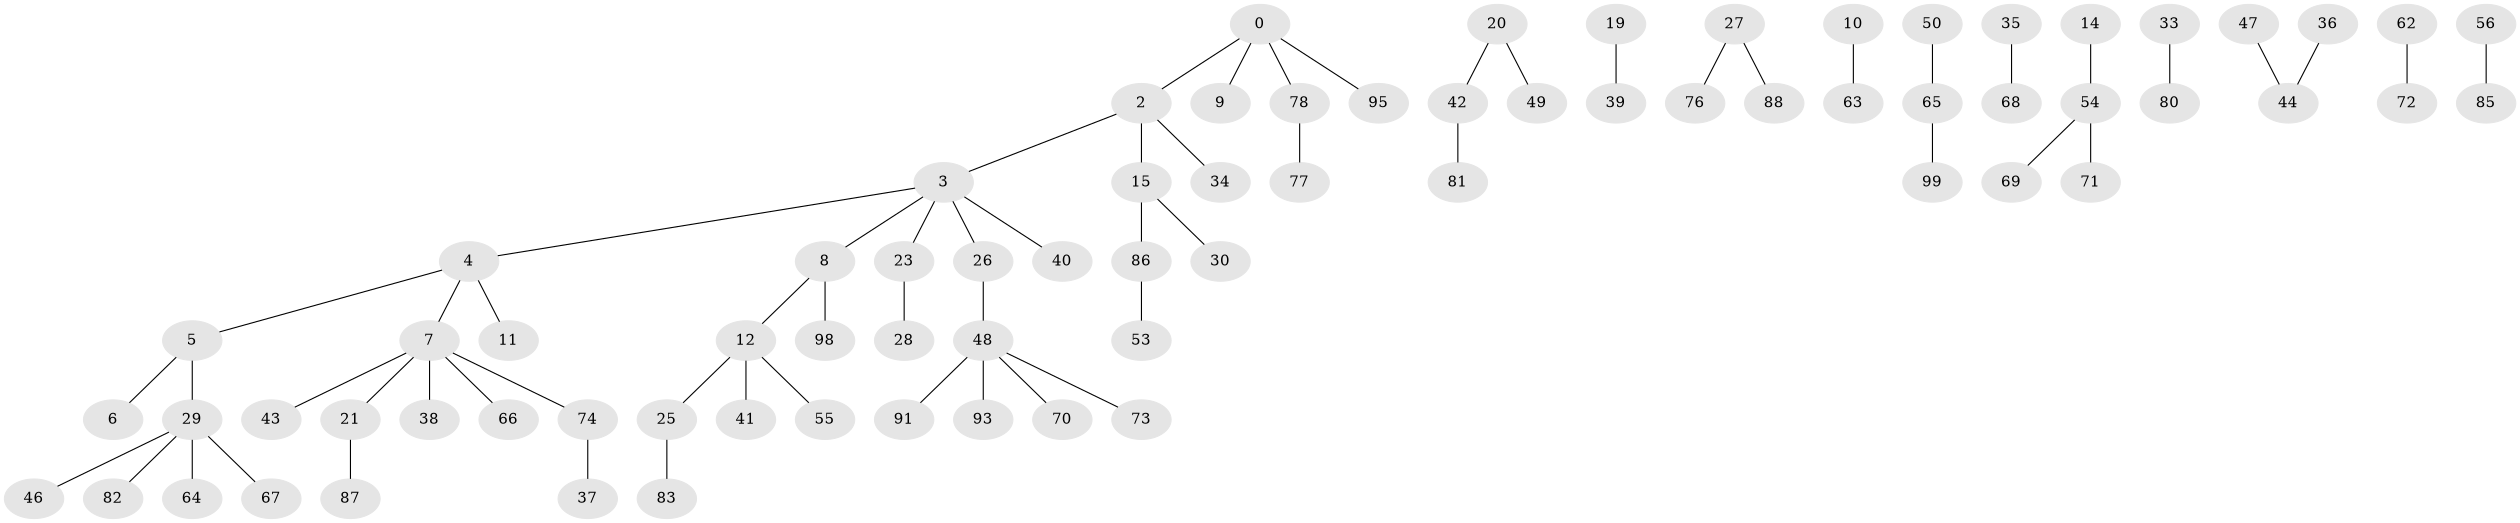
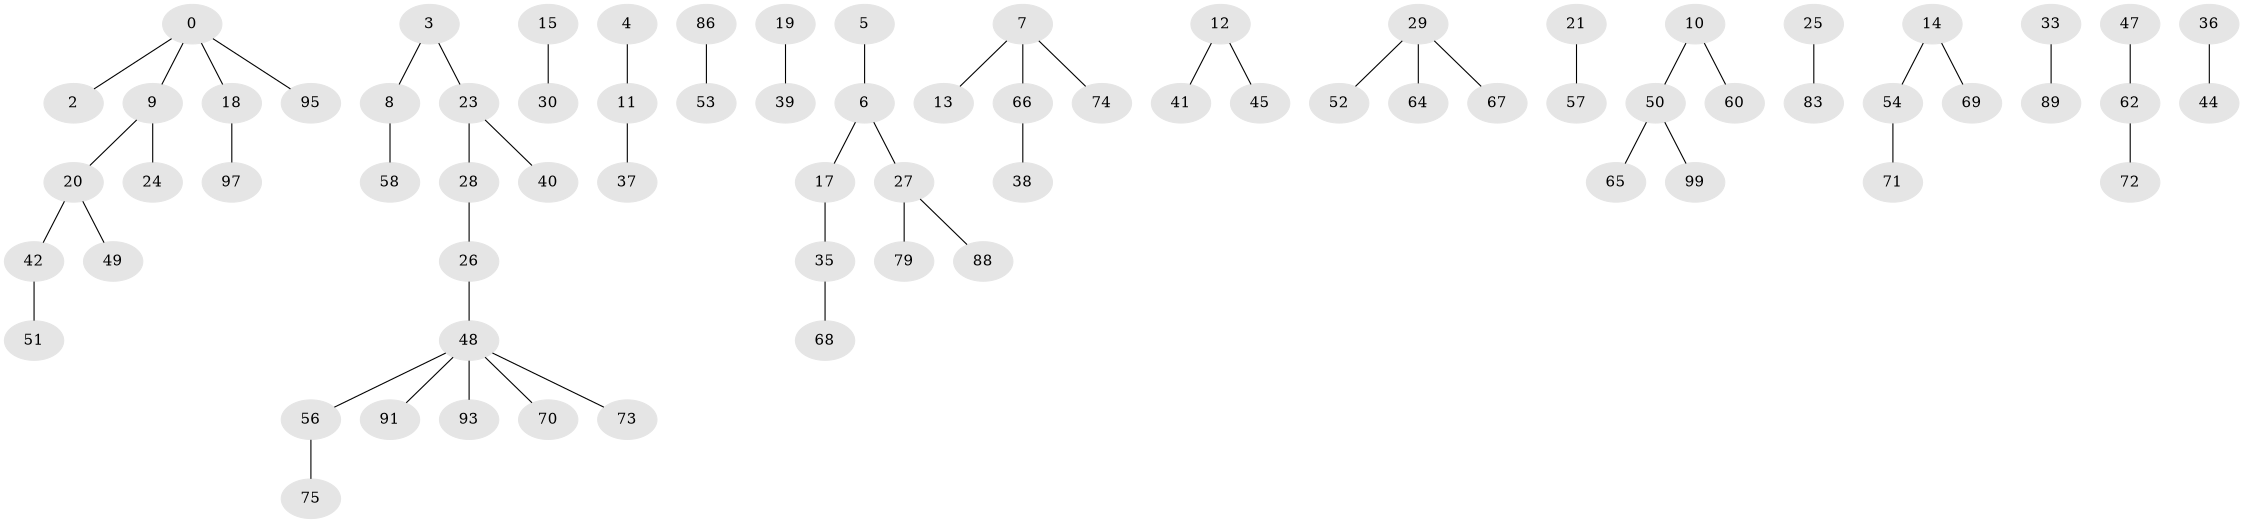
none -> (1675, 64)
(2269, 64) -> (2130, 64)
(1300, 103) -> (232, 103)
(1695, 103) -> (904, 261)
(1853, 103) -> (1735, 103)
(2170, 103) -> (2051, 103)
(2486, 103) -> (311, 499)
none -> (113, 143)
none -> (884, 143)
(1043, 143) -> none
(1141, 143) -> none
(1932, 143) -> (1675, 143)
(2051, 143) -> (1952, 64)
none -> (153, 182)
none -> (825, 182)
(1221, 182) -> none
(1300, 182) -> (232, 182)
(1458, 182) -> (34, 341)
(706, 222) -> none
(964, 222) -> (469, 222)
(1003, 222) -> (509, 143)
(1141, 222) -> none
(331, 301) -> none
(449, 301) -> none
(786, 301) -> none
(825, 341) -> (390, 182)
(192, 380) -> none
none -> (390, 380)
(390, 380) -> none
(430, 380) -> (1023, 143)
(707, 380) -> none
(271, 420) -> (944, 103)
(825, 420) -> (1260, 103)
(588, 459) -> (627, 143)
(34, 499) -> none
(113, 499) -> (1339, 103)
(350, 499) -> (1577, 103)
